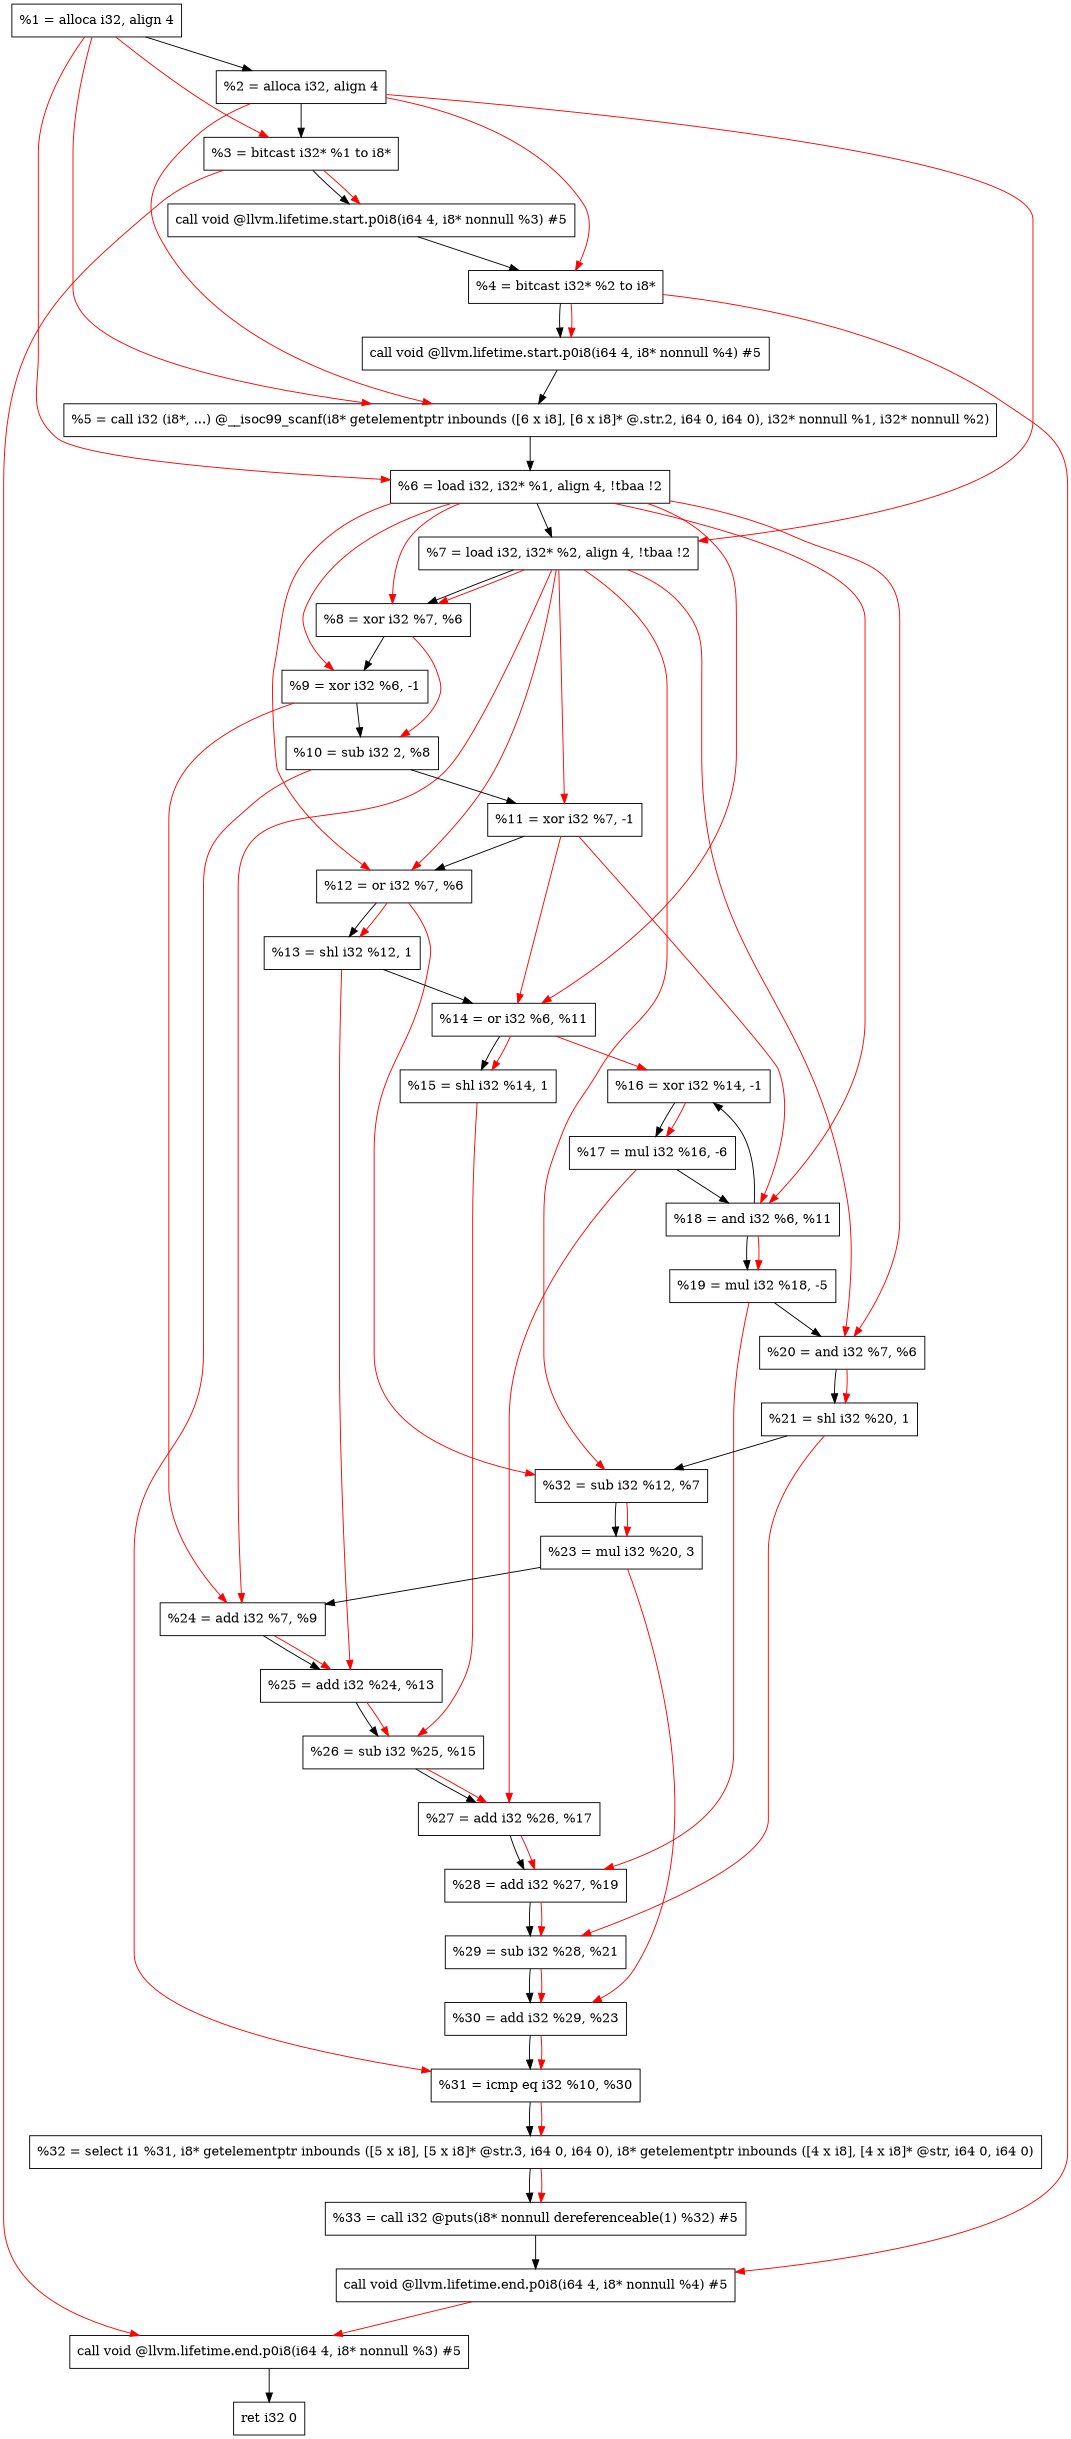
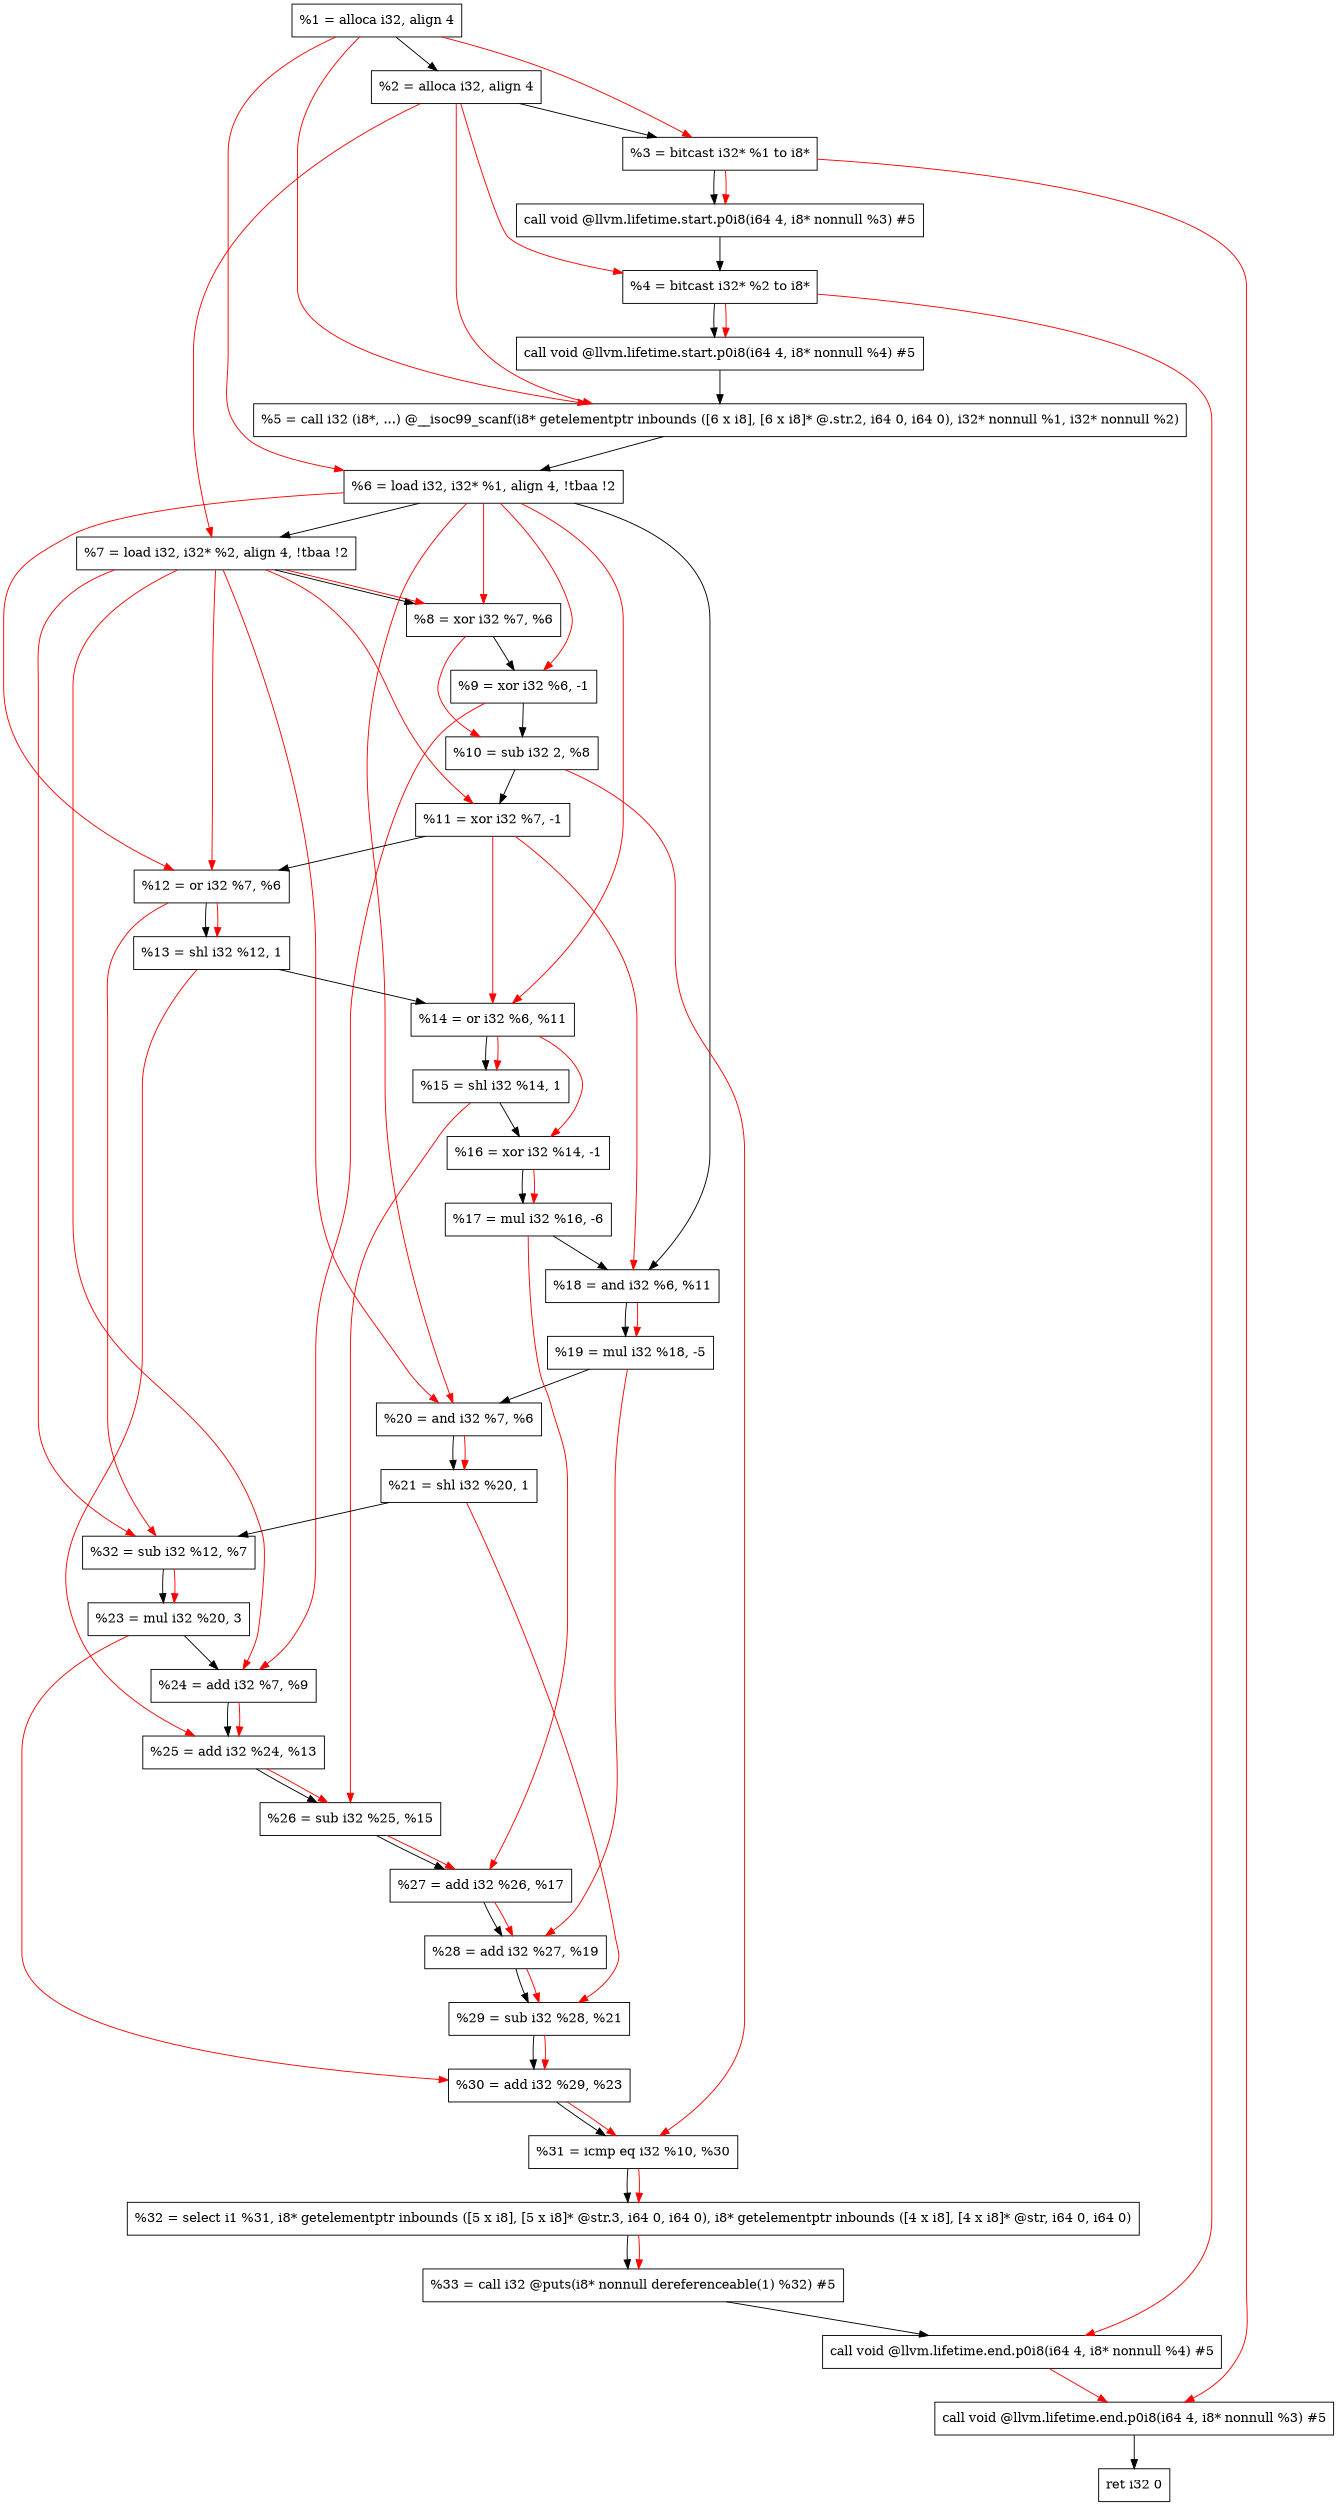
(865, 777) -> (710, 853)
(750, 1151) -> (507, 1116)
